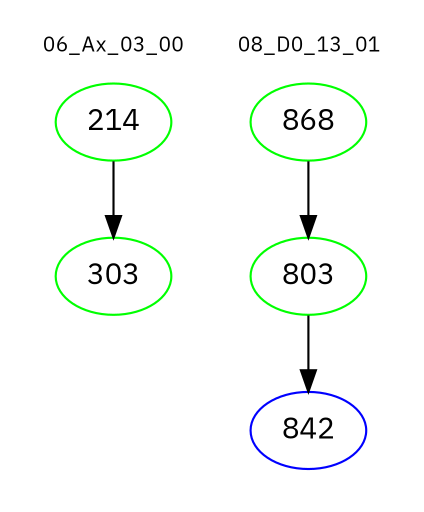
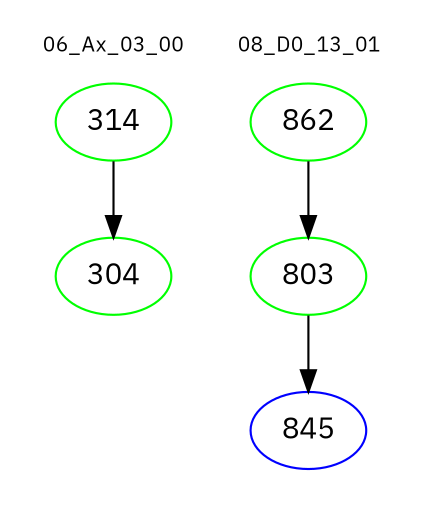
(114, 122) -> (114, 122)
(308, 122) -> (308, 122)
(114, 276) -> (114, 276)
(308, 430) -> (308, 430)
